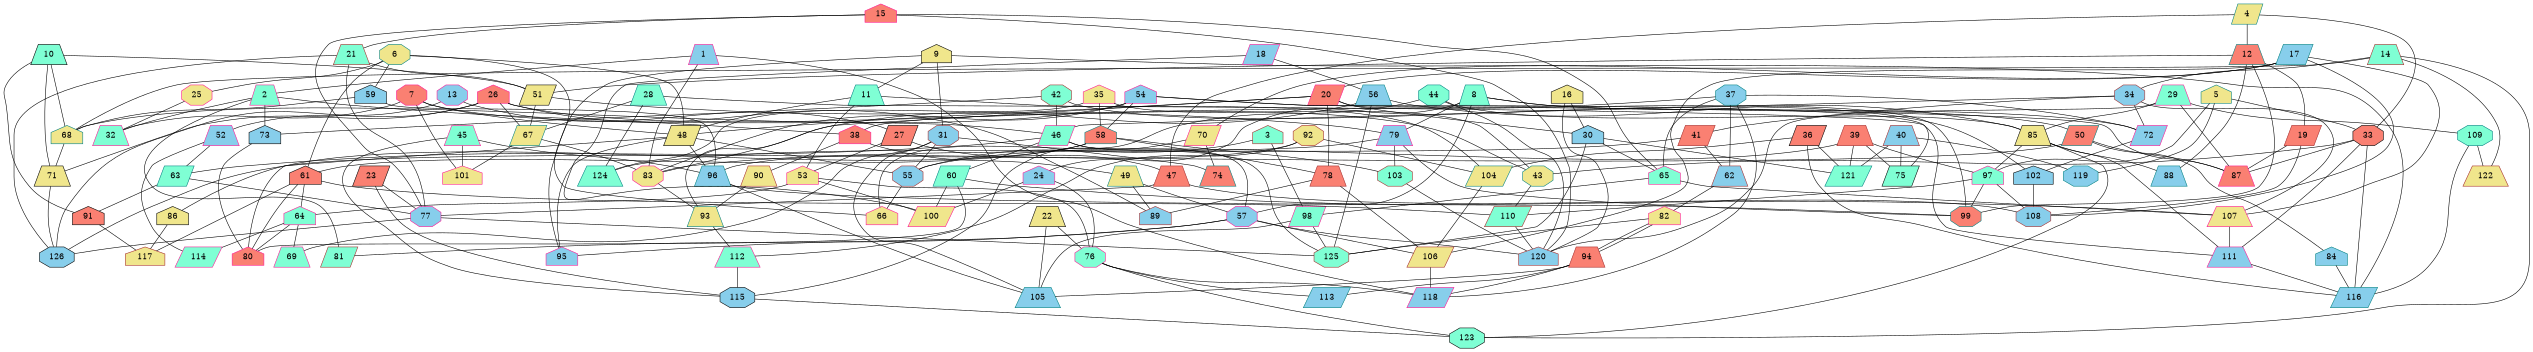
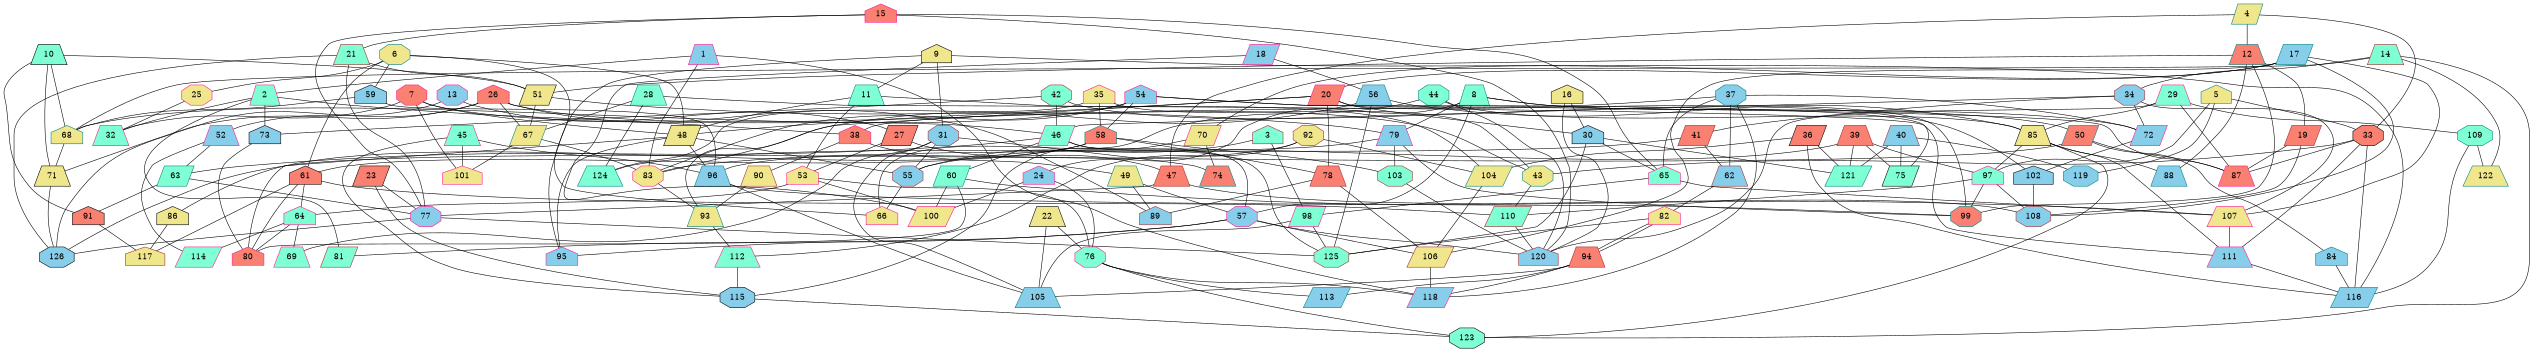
(2486, 176) -> (2486, 176)
